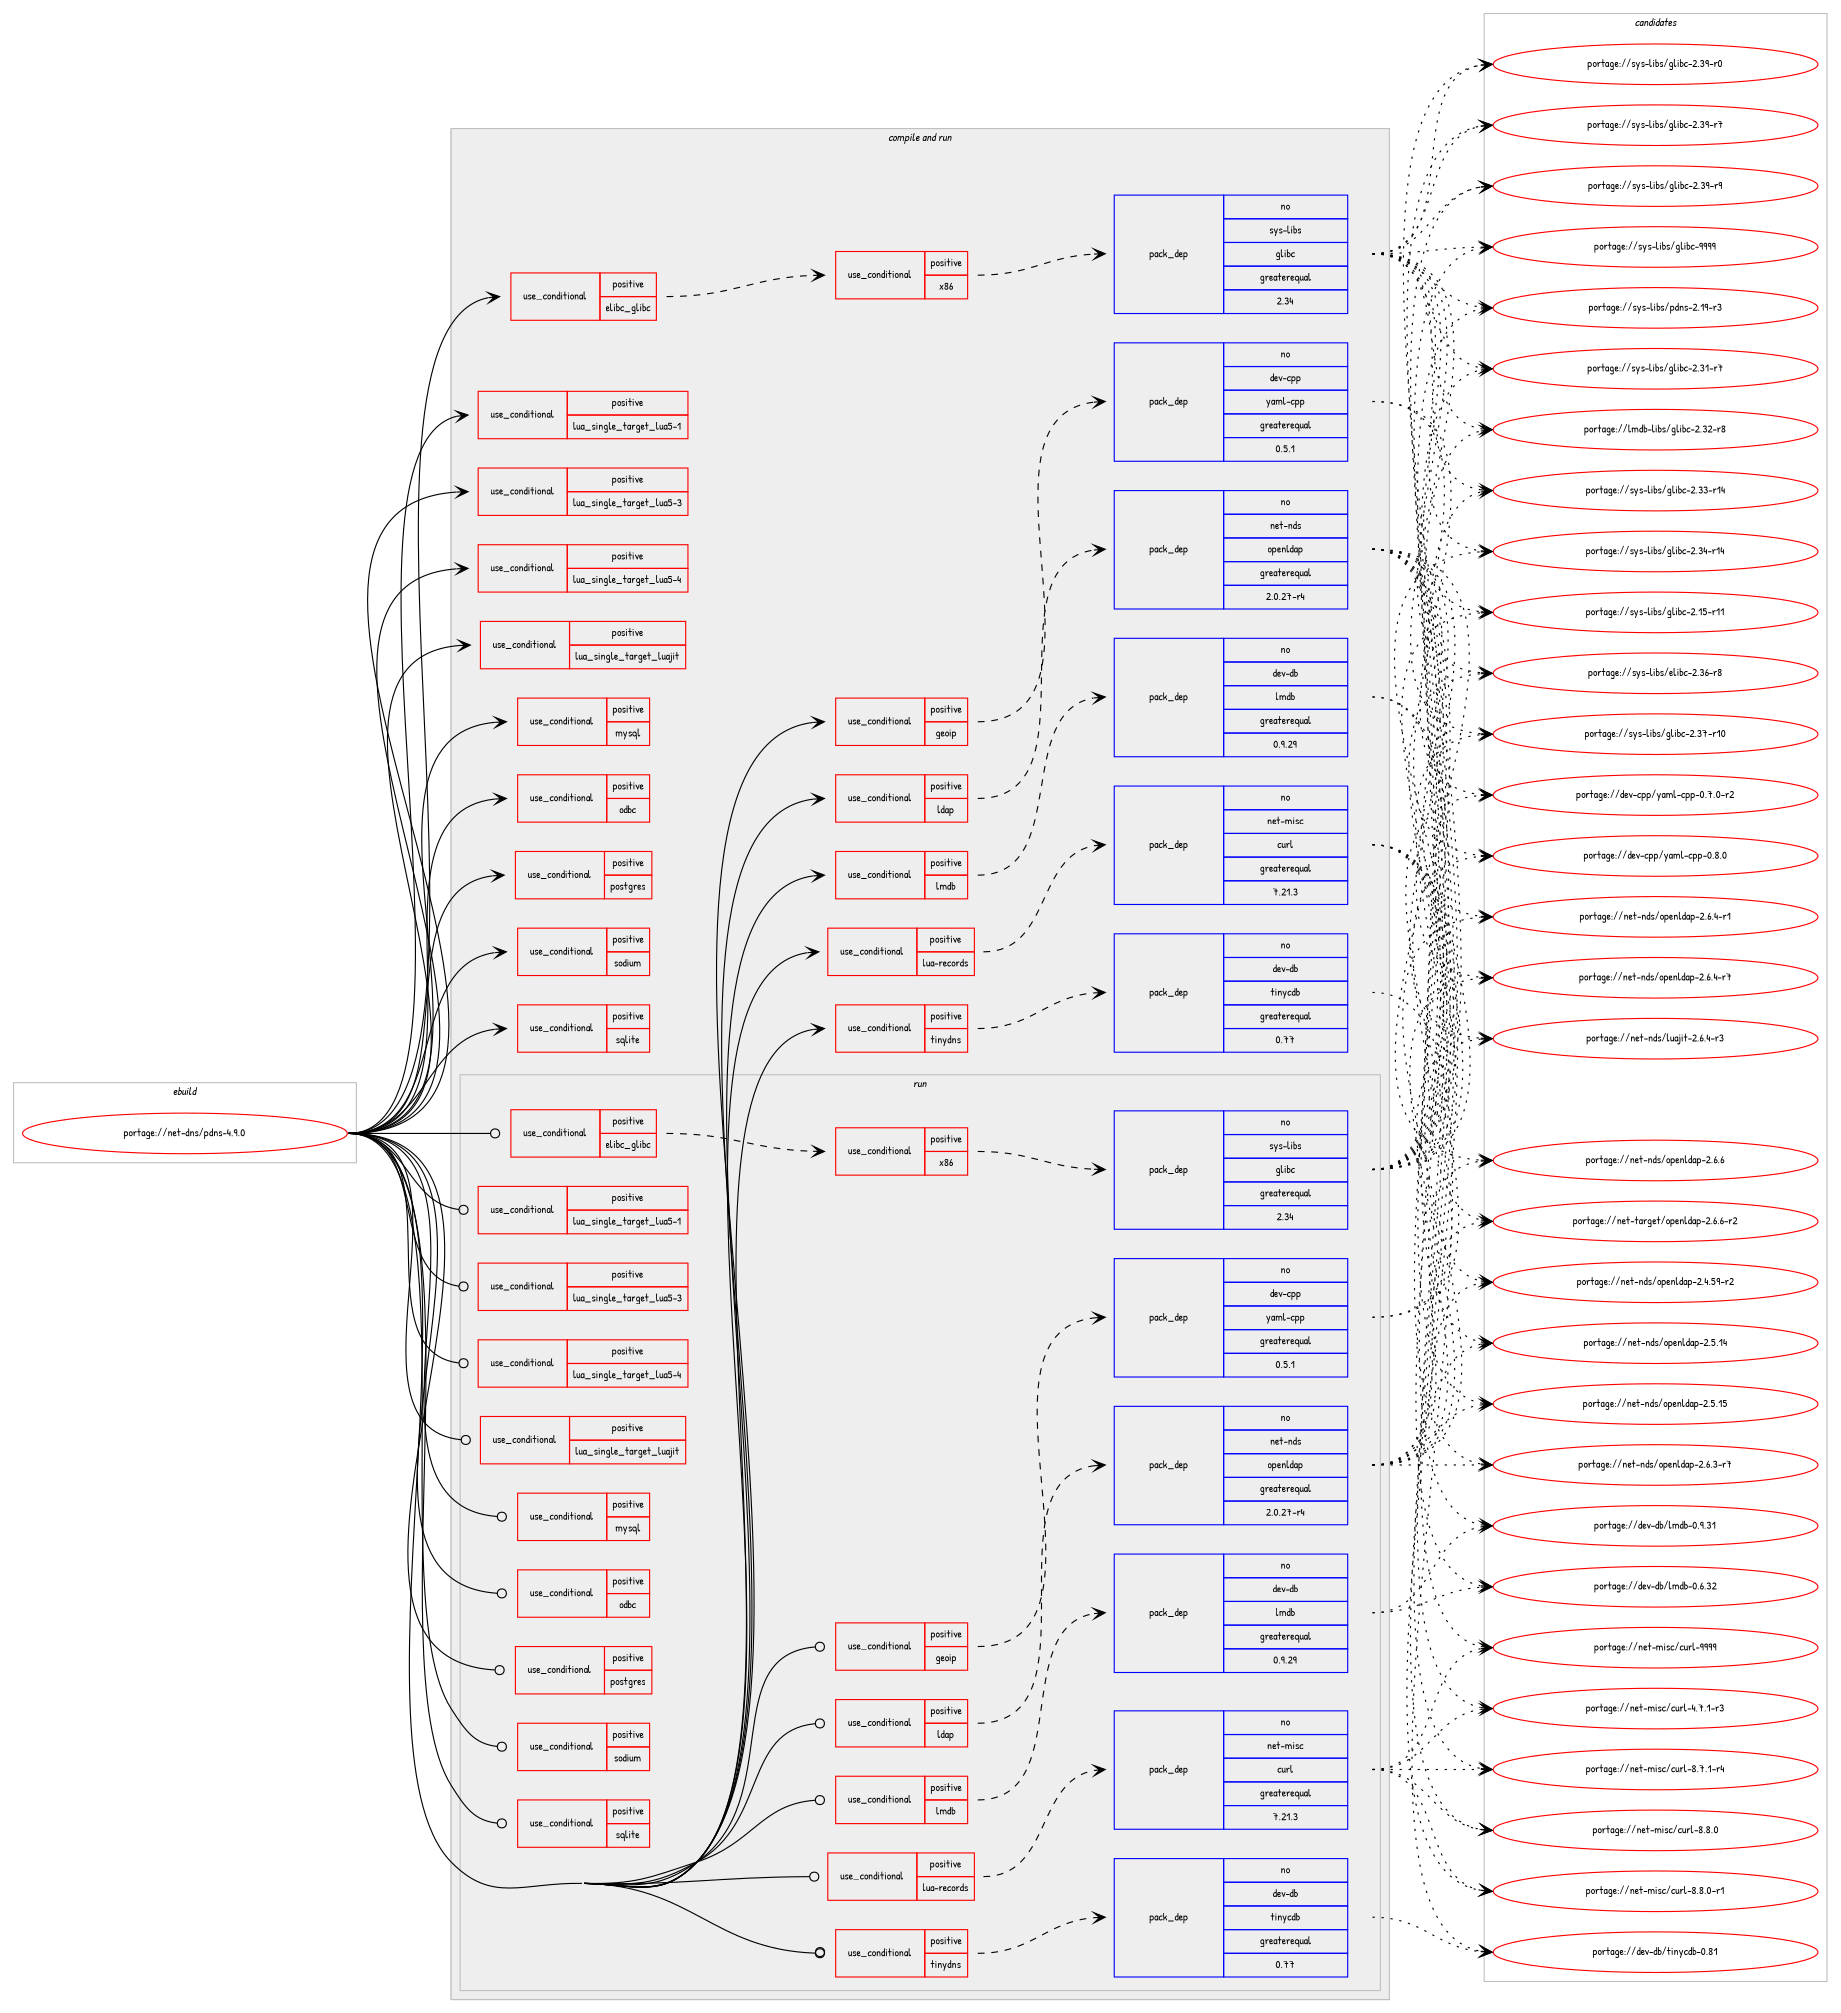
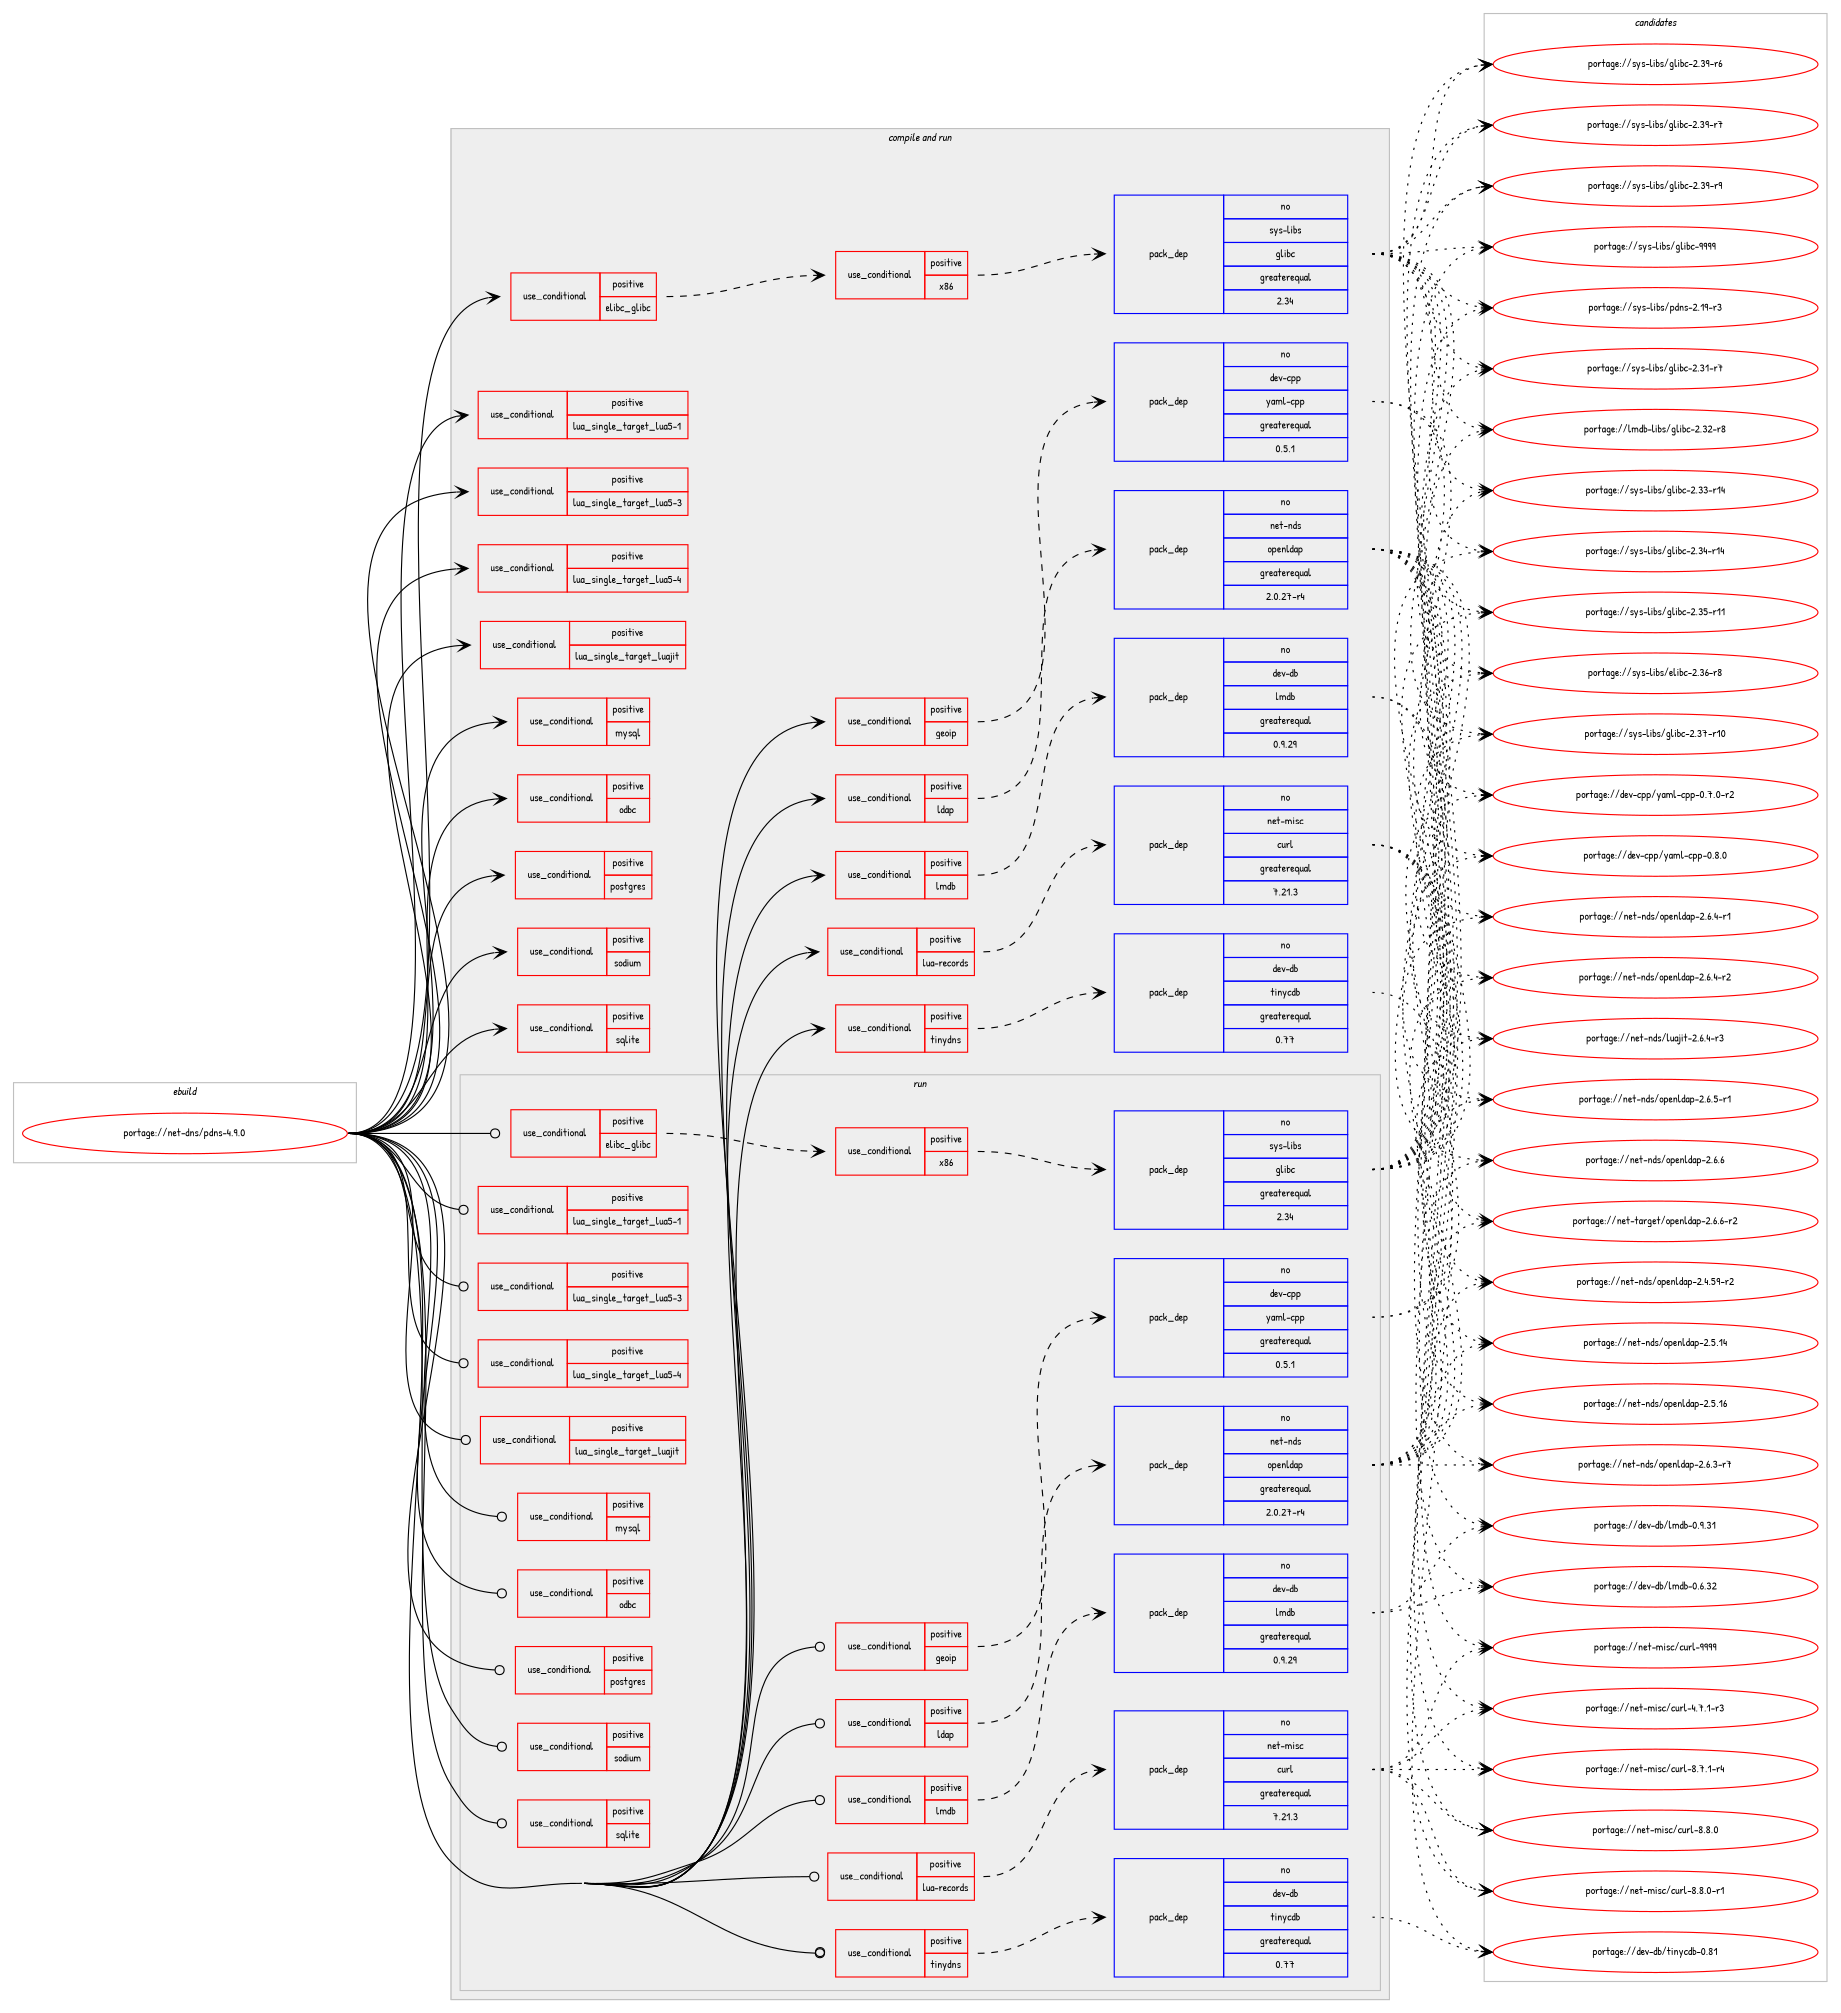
(1656, 64) -> (1656, 64)
(1656, 612) -> (1656, 612)
(1656, 978) -> (1656, 978)
none -> (1656, 1100)
(1656, 1404) -> (1656, 1404)
